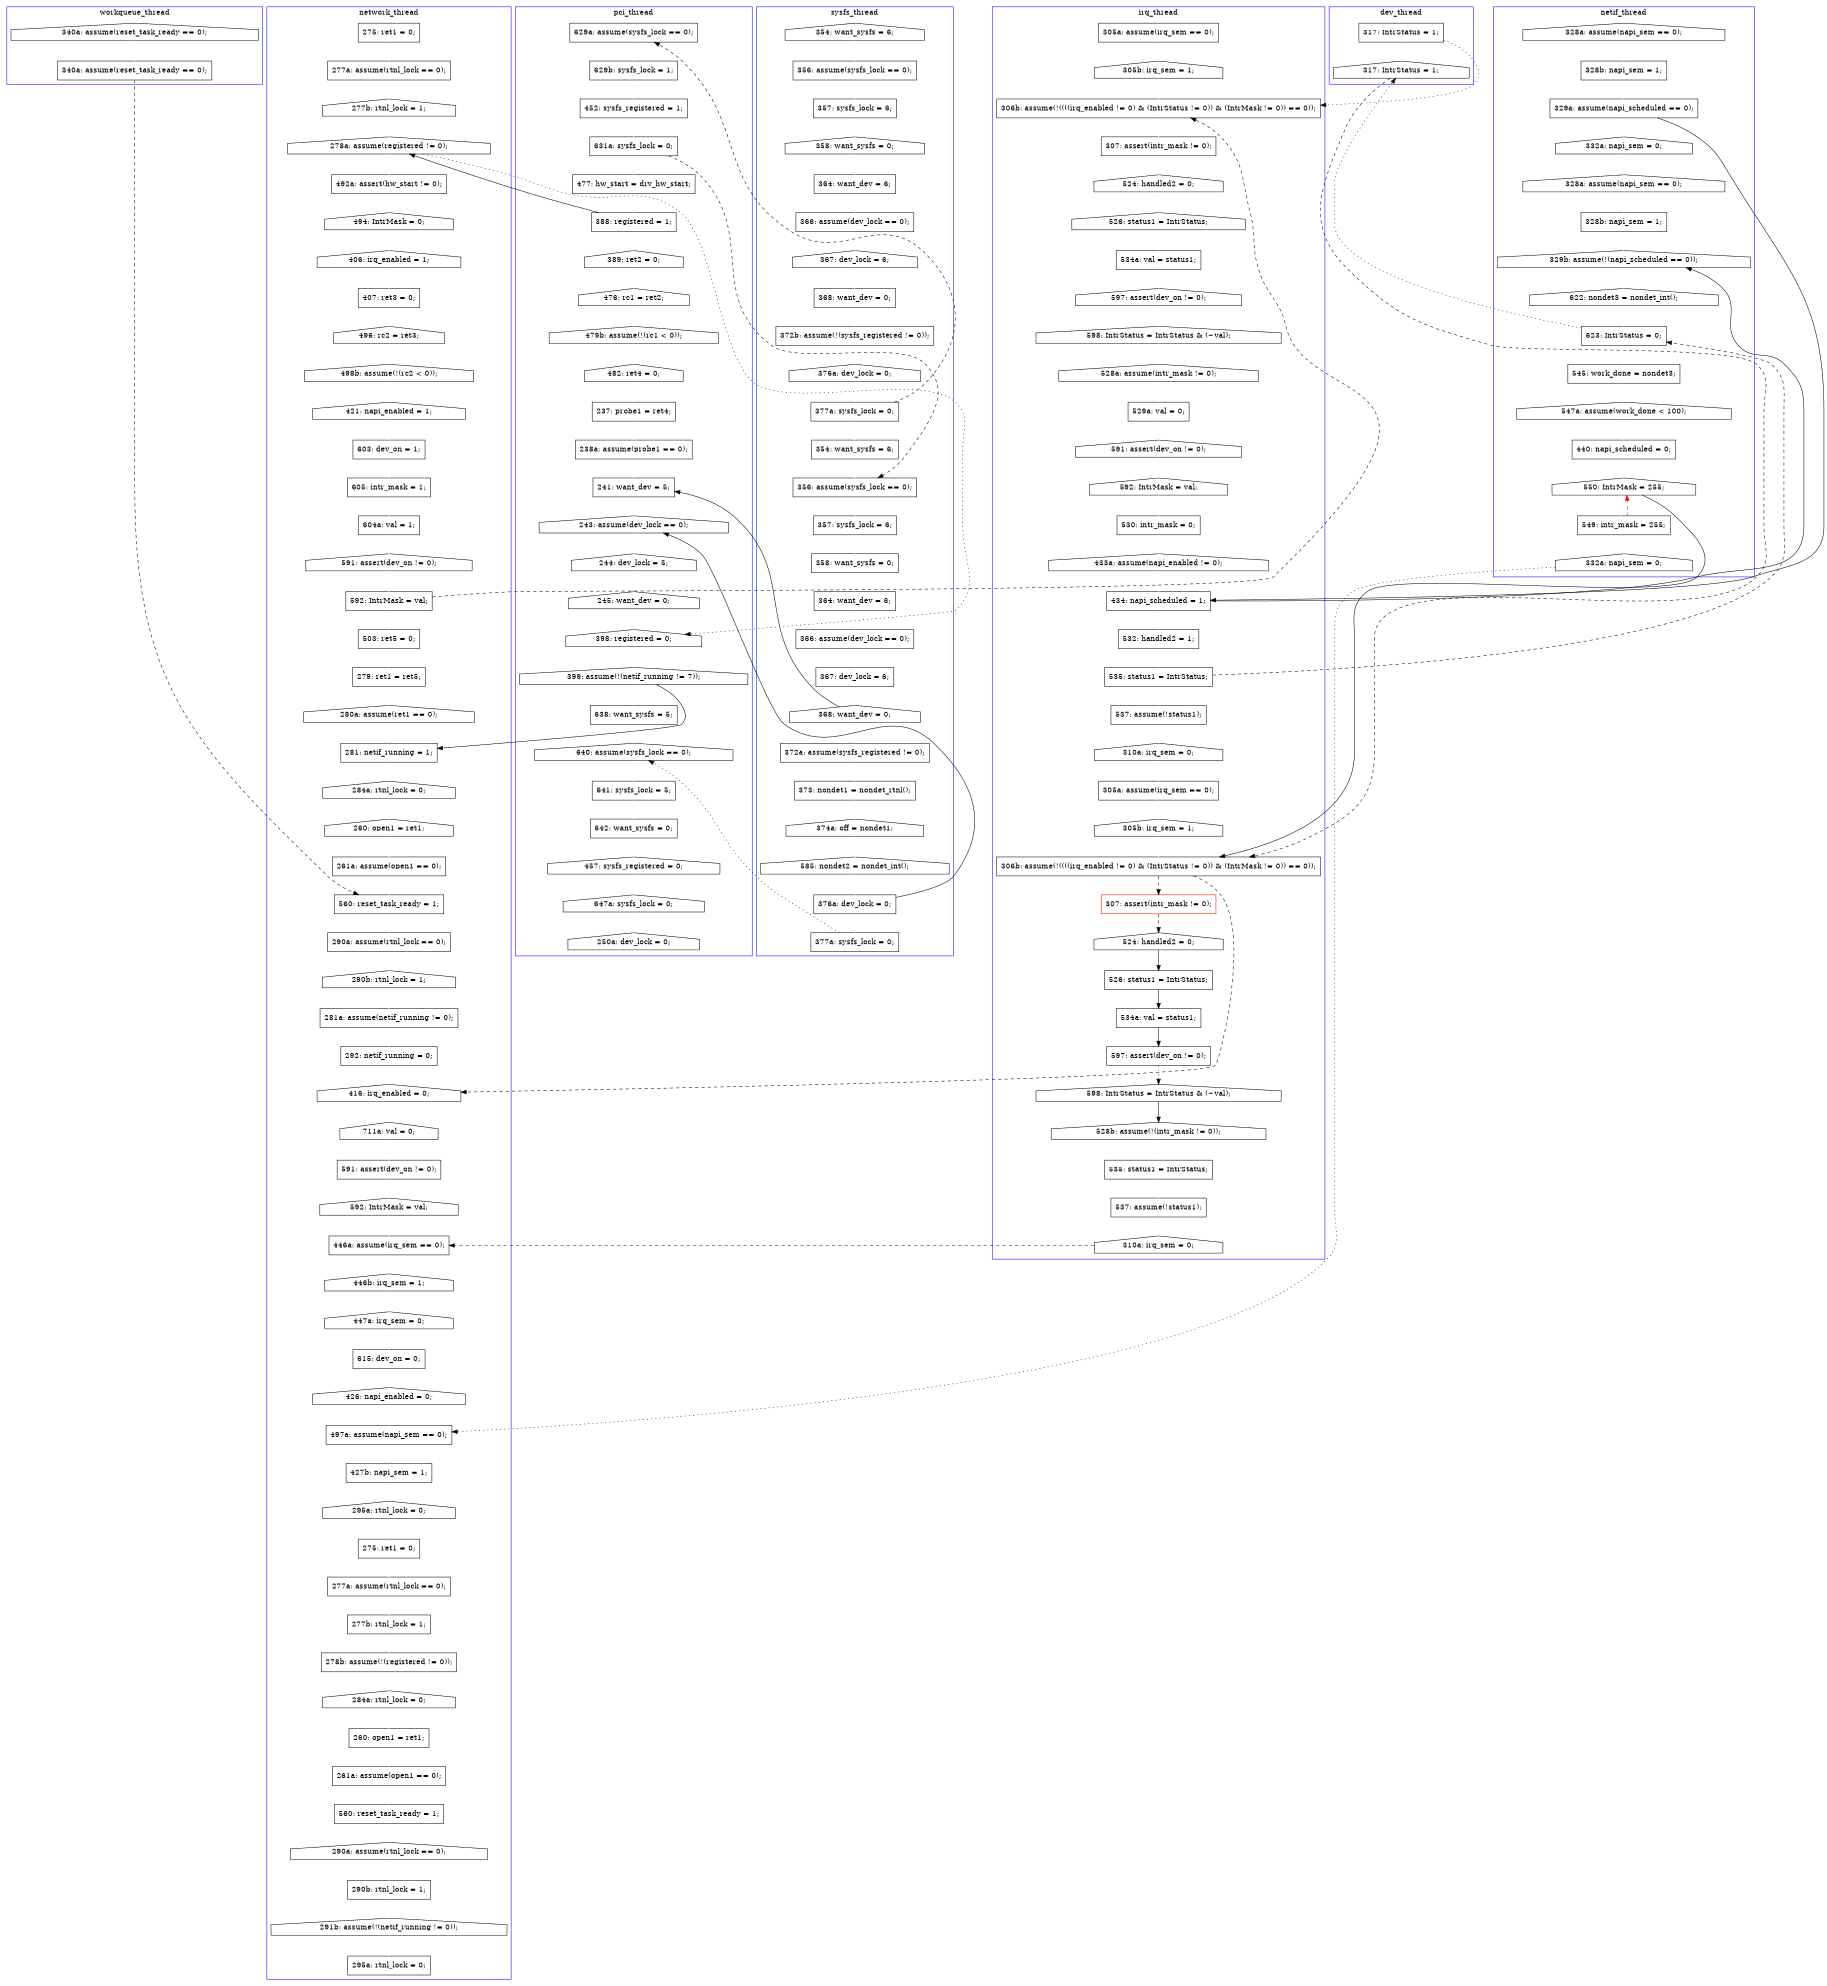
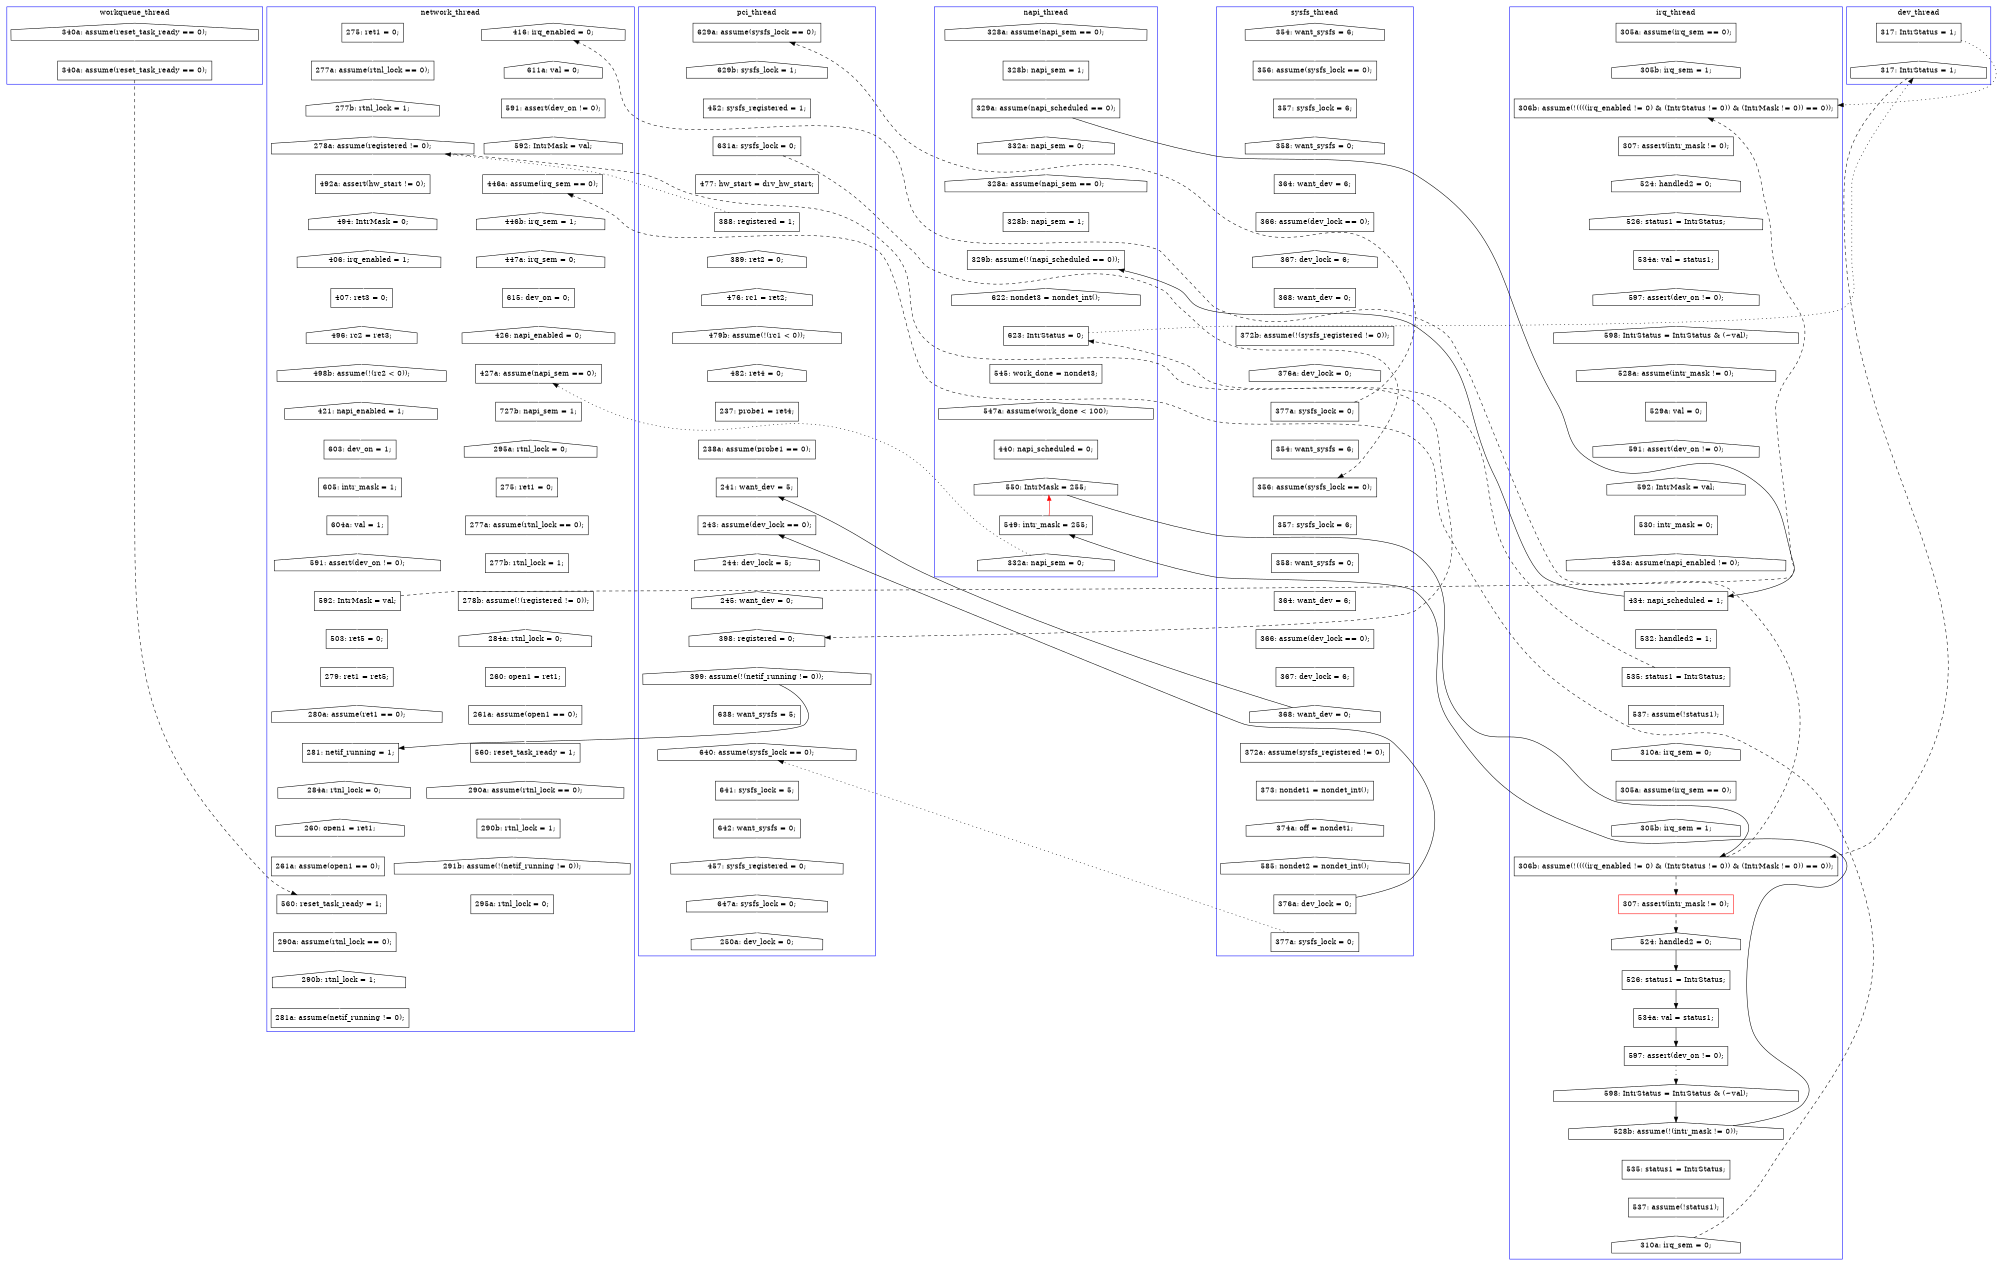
(1624, 13) -> (1046, 13)
(634, 71) -> (757, 71)
(506, 186) -> (592, 172)
(1624, 260) -> (1046, 260)
(869, 390) -> (1203, 387)
(1627, 508) -> (1049, 508)
(634, 525) -> (757, 525)
(634, 677) -> (757, 677)
(855, 791) -> (1315, 791)
none -> (1593, 833)
(389, 1056) -> none
(389, 1132) -> (553, 71)
(389, 1435) -> (538, 374)
(389, 1473) -> (538, 412)
